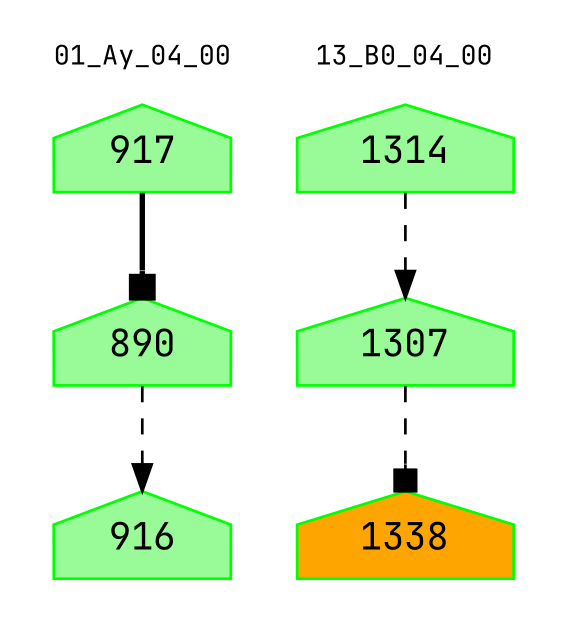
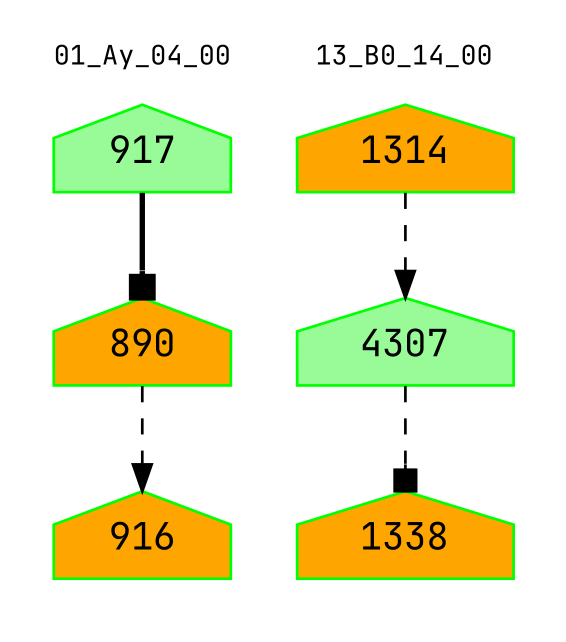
(405, 58) -> (405, 58)
(405, 153) -> (405, 153)
(142, 346) -> (142, 346)
(405, 346) -> (405, 346)
(142, 540) -> (142, 540)
